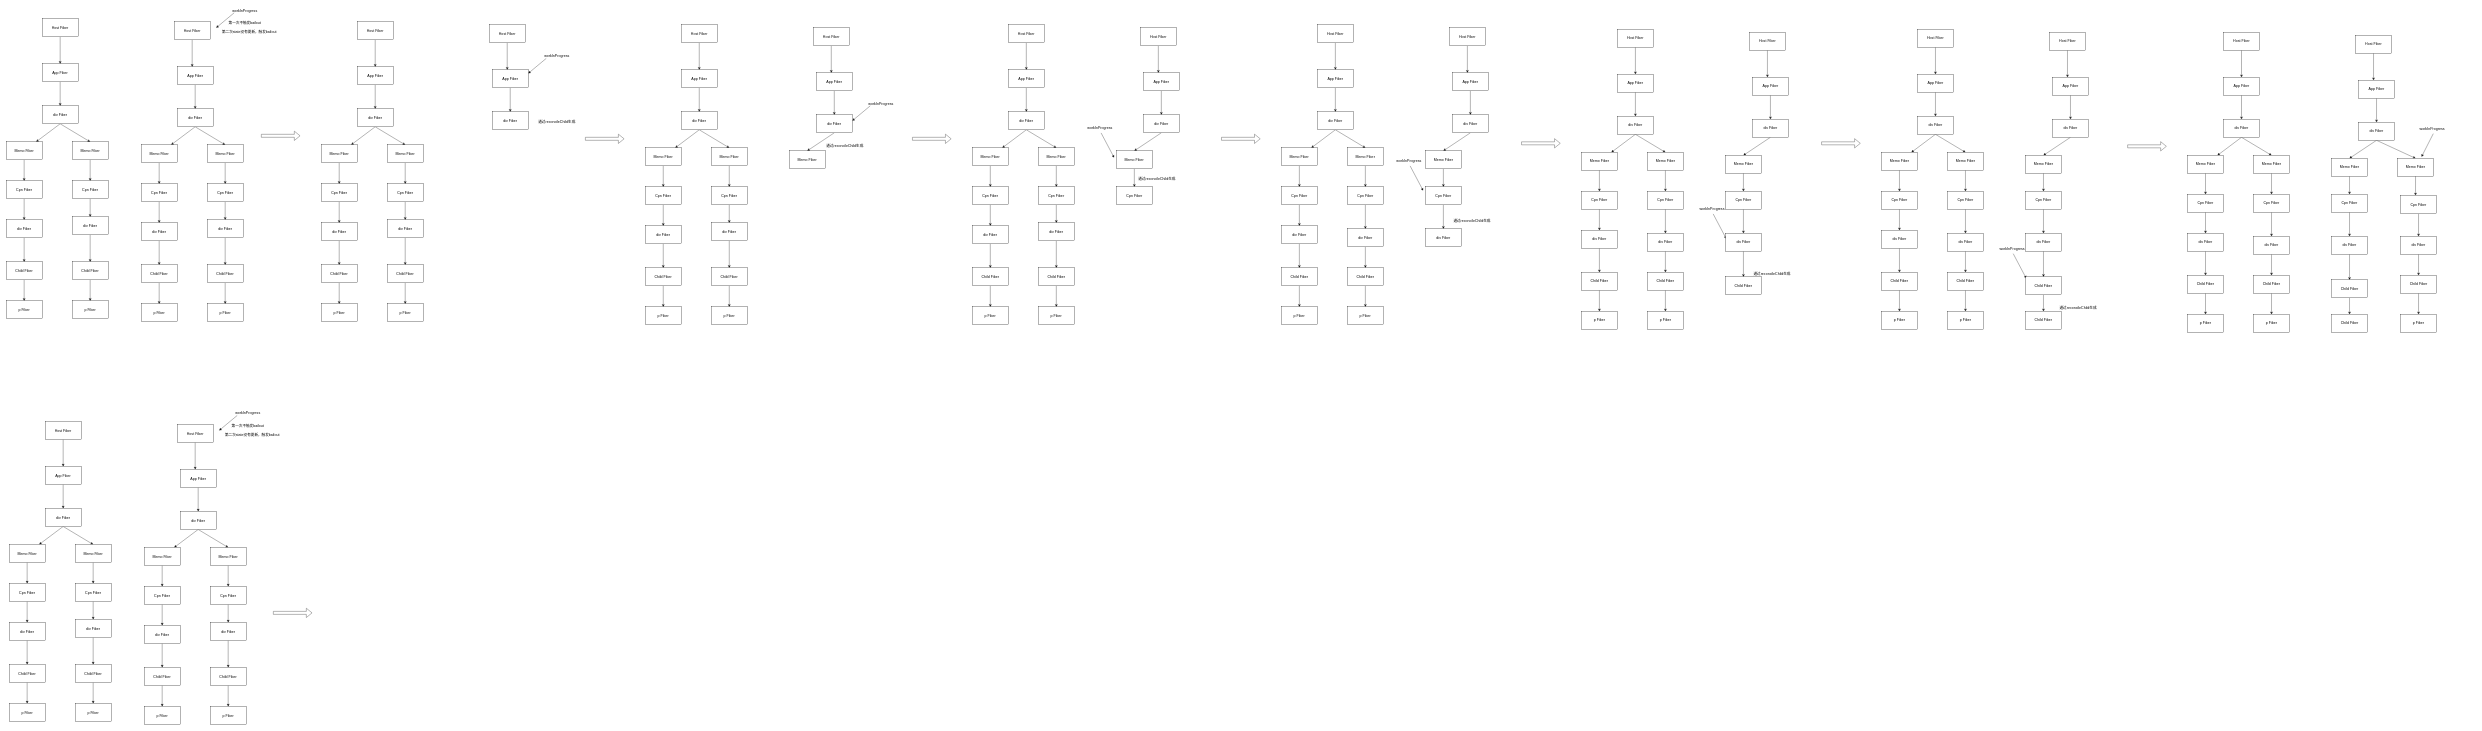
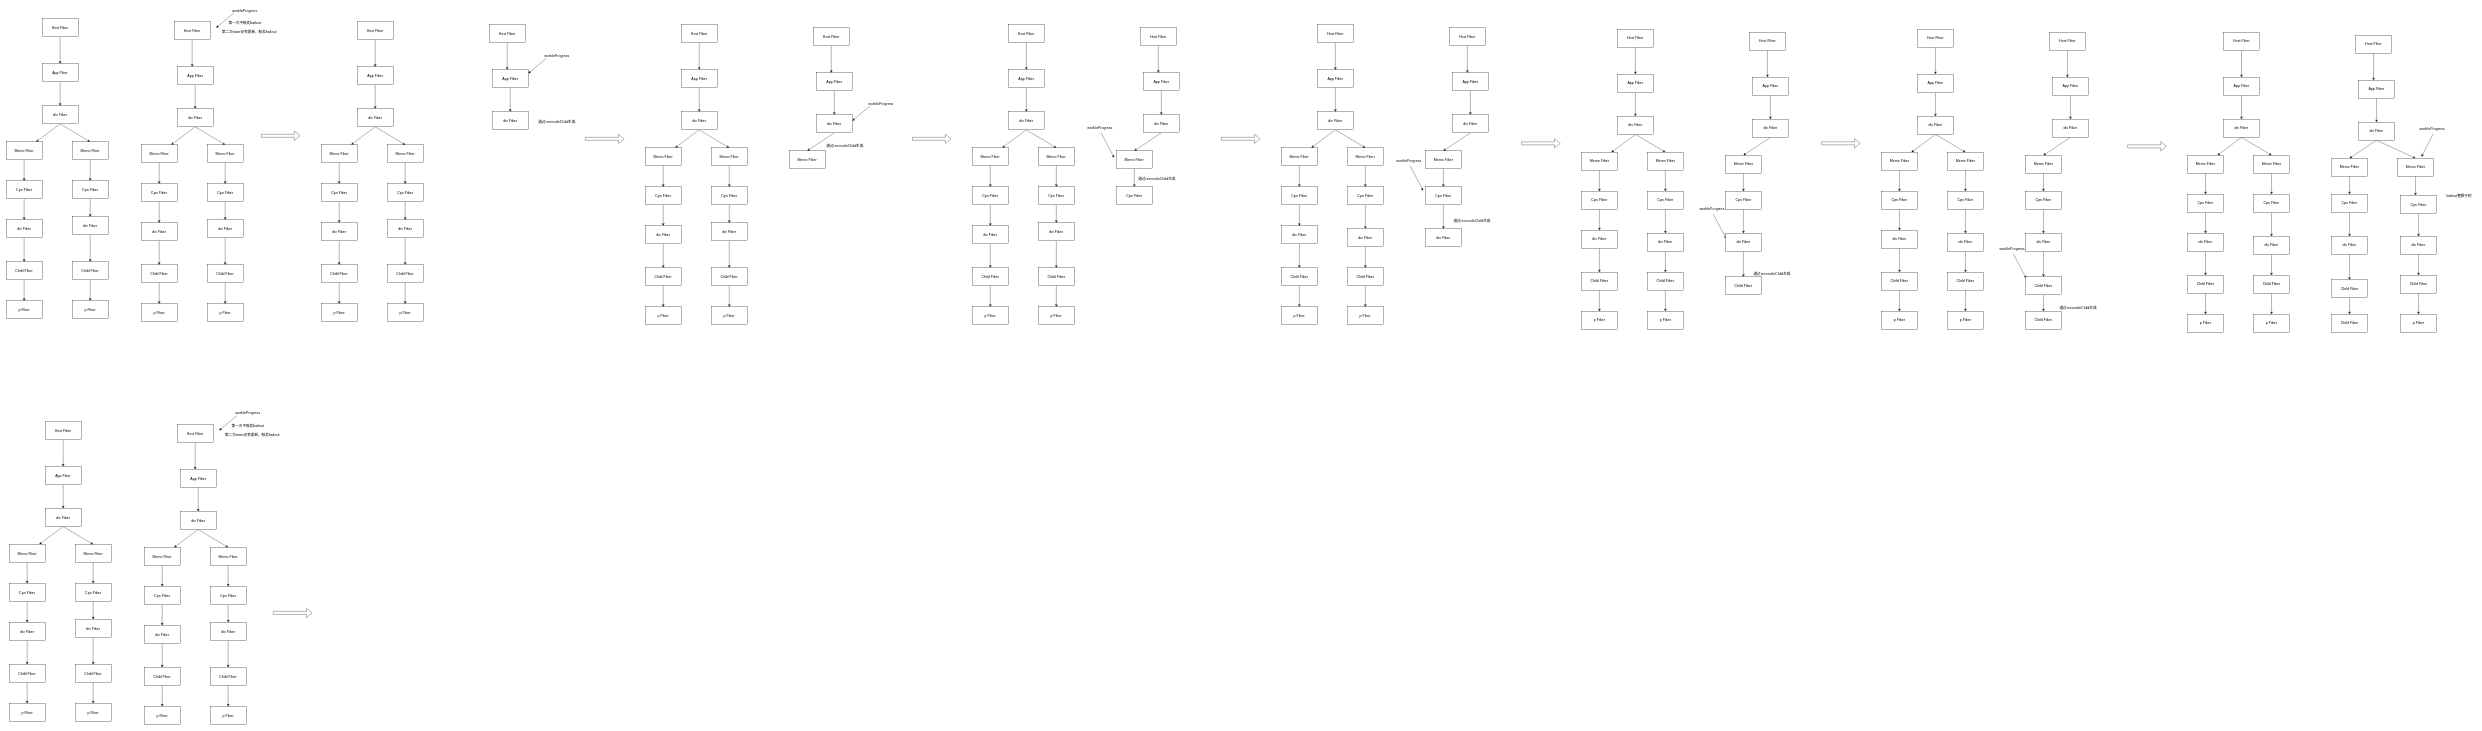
none -> (2459, 196)
